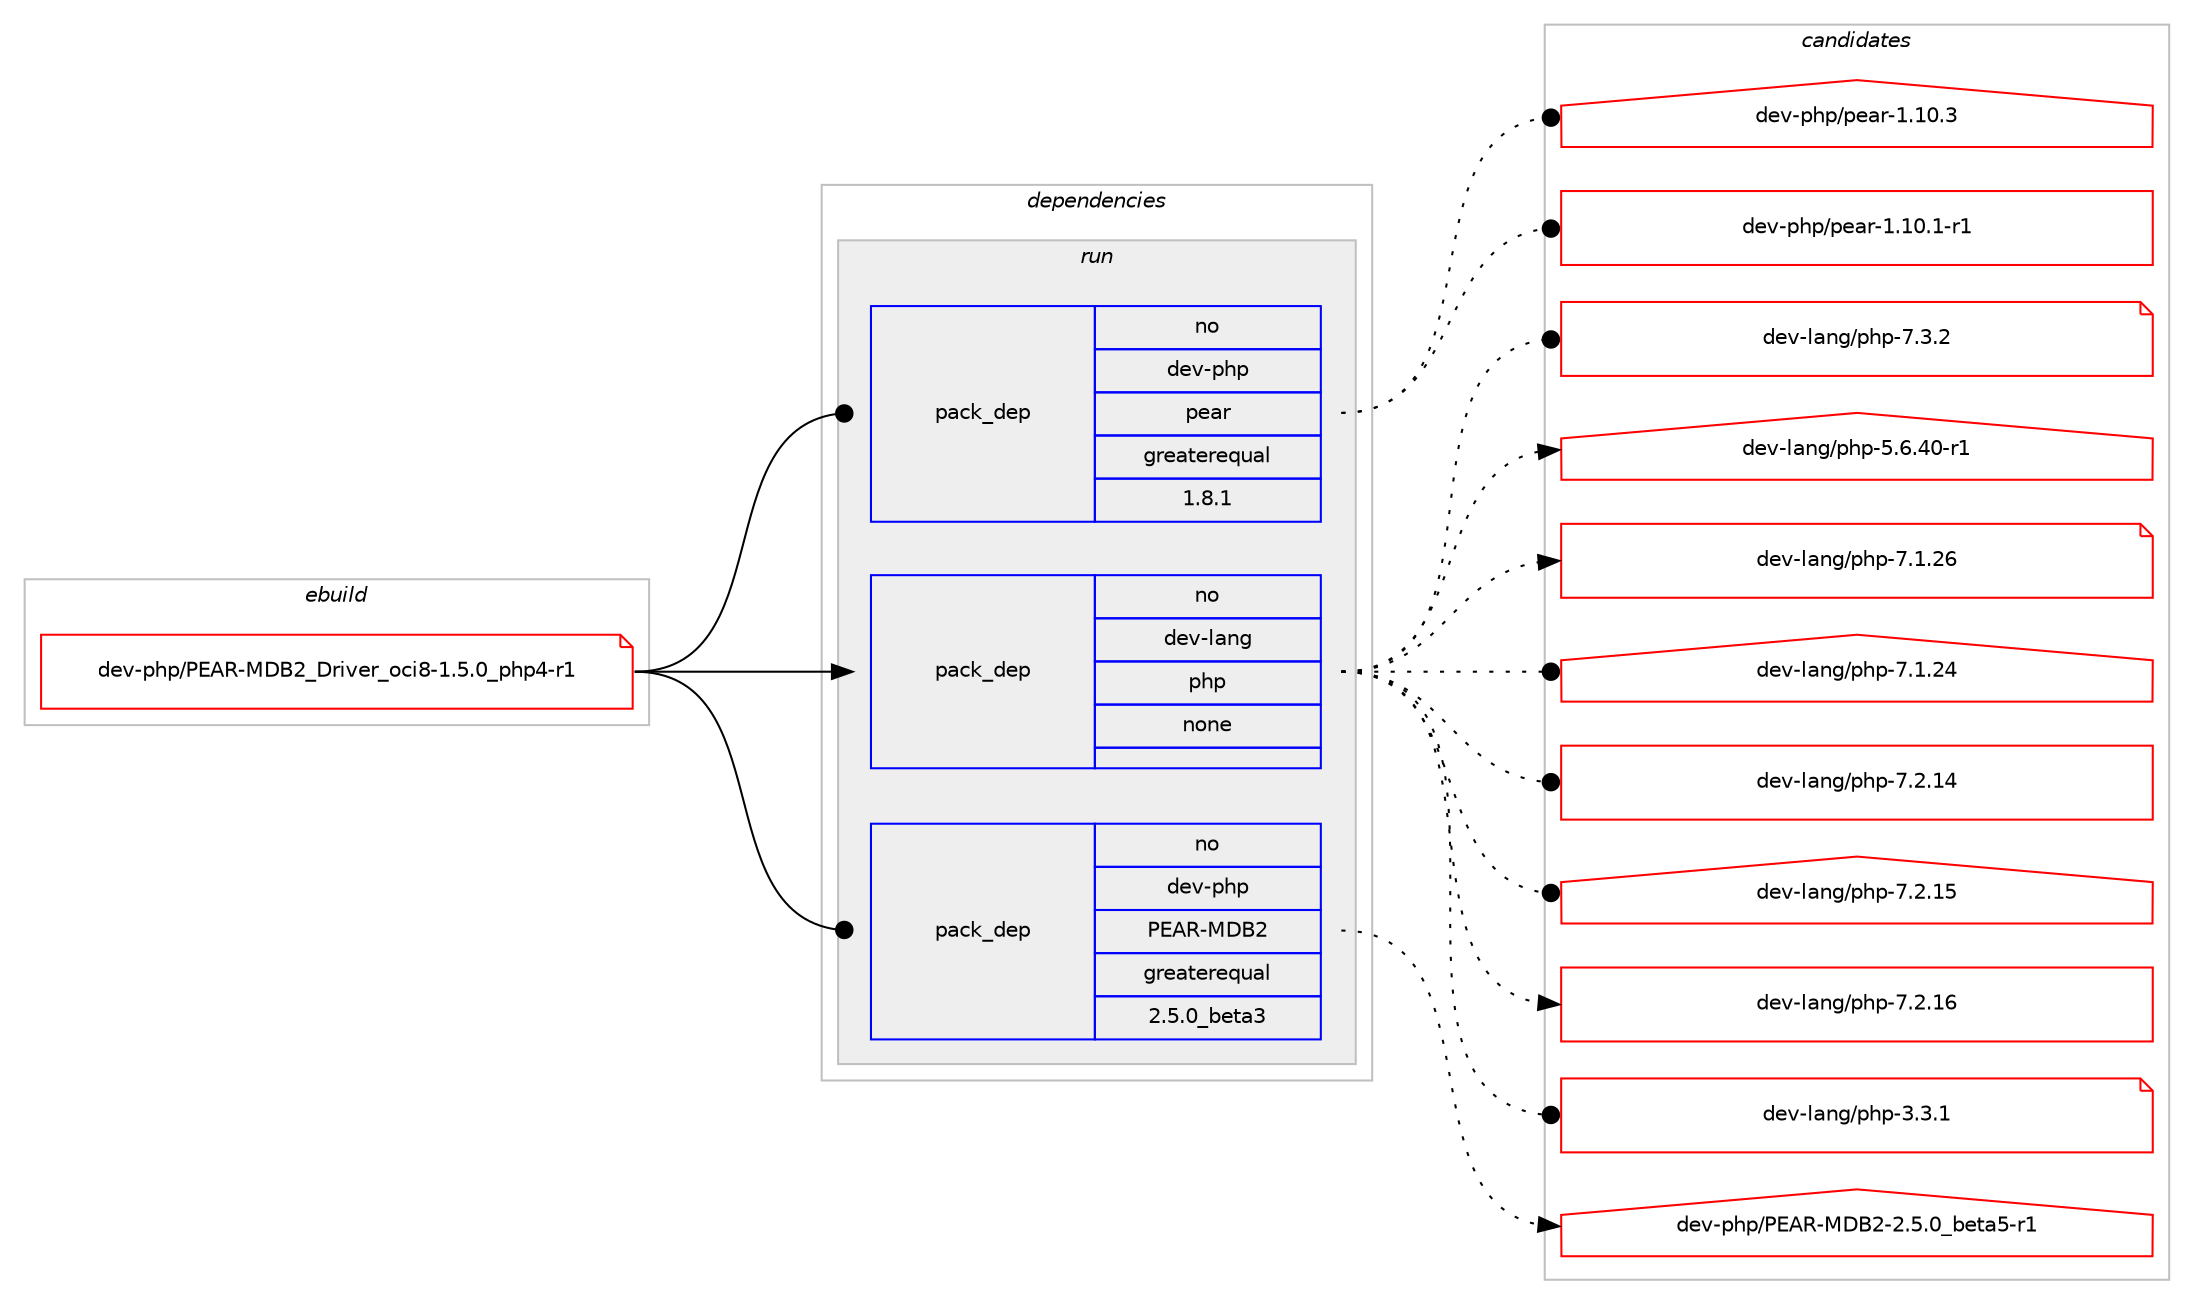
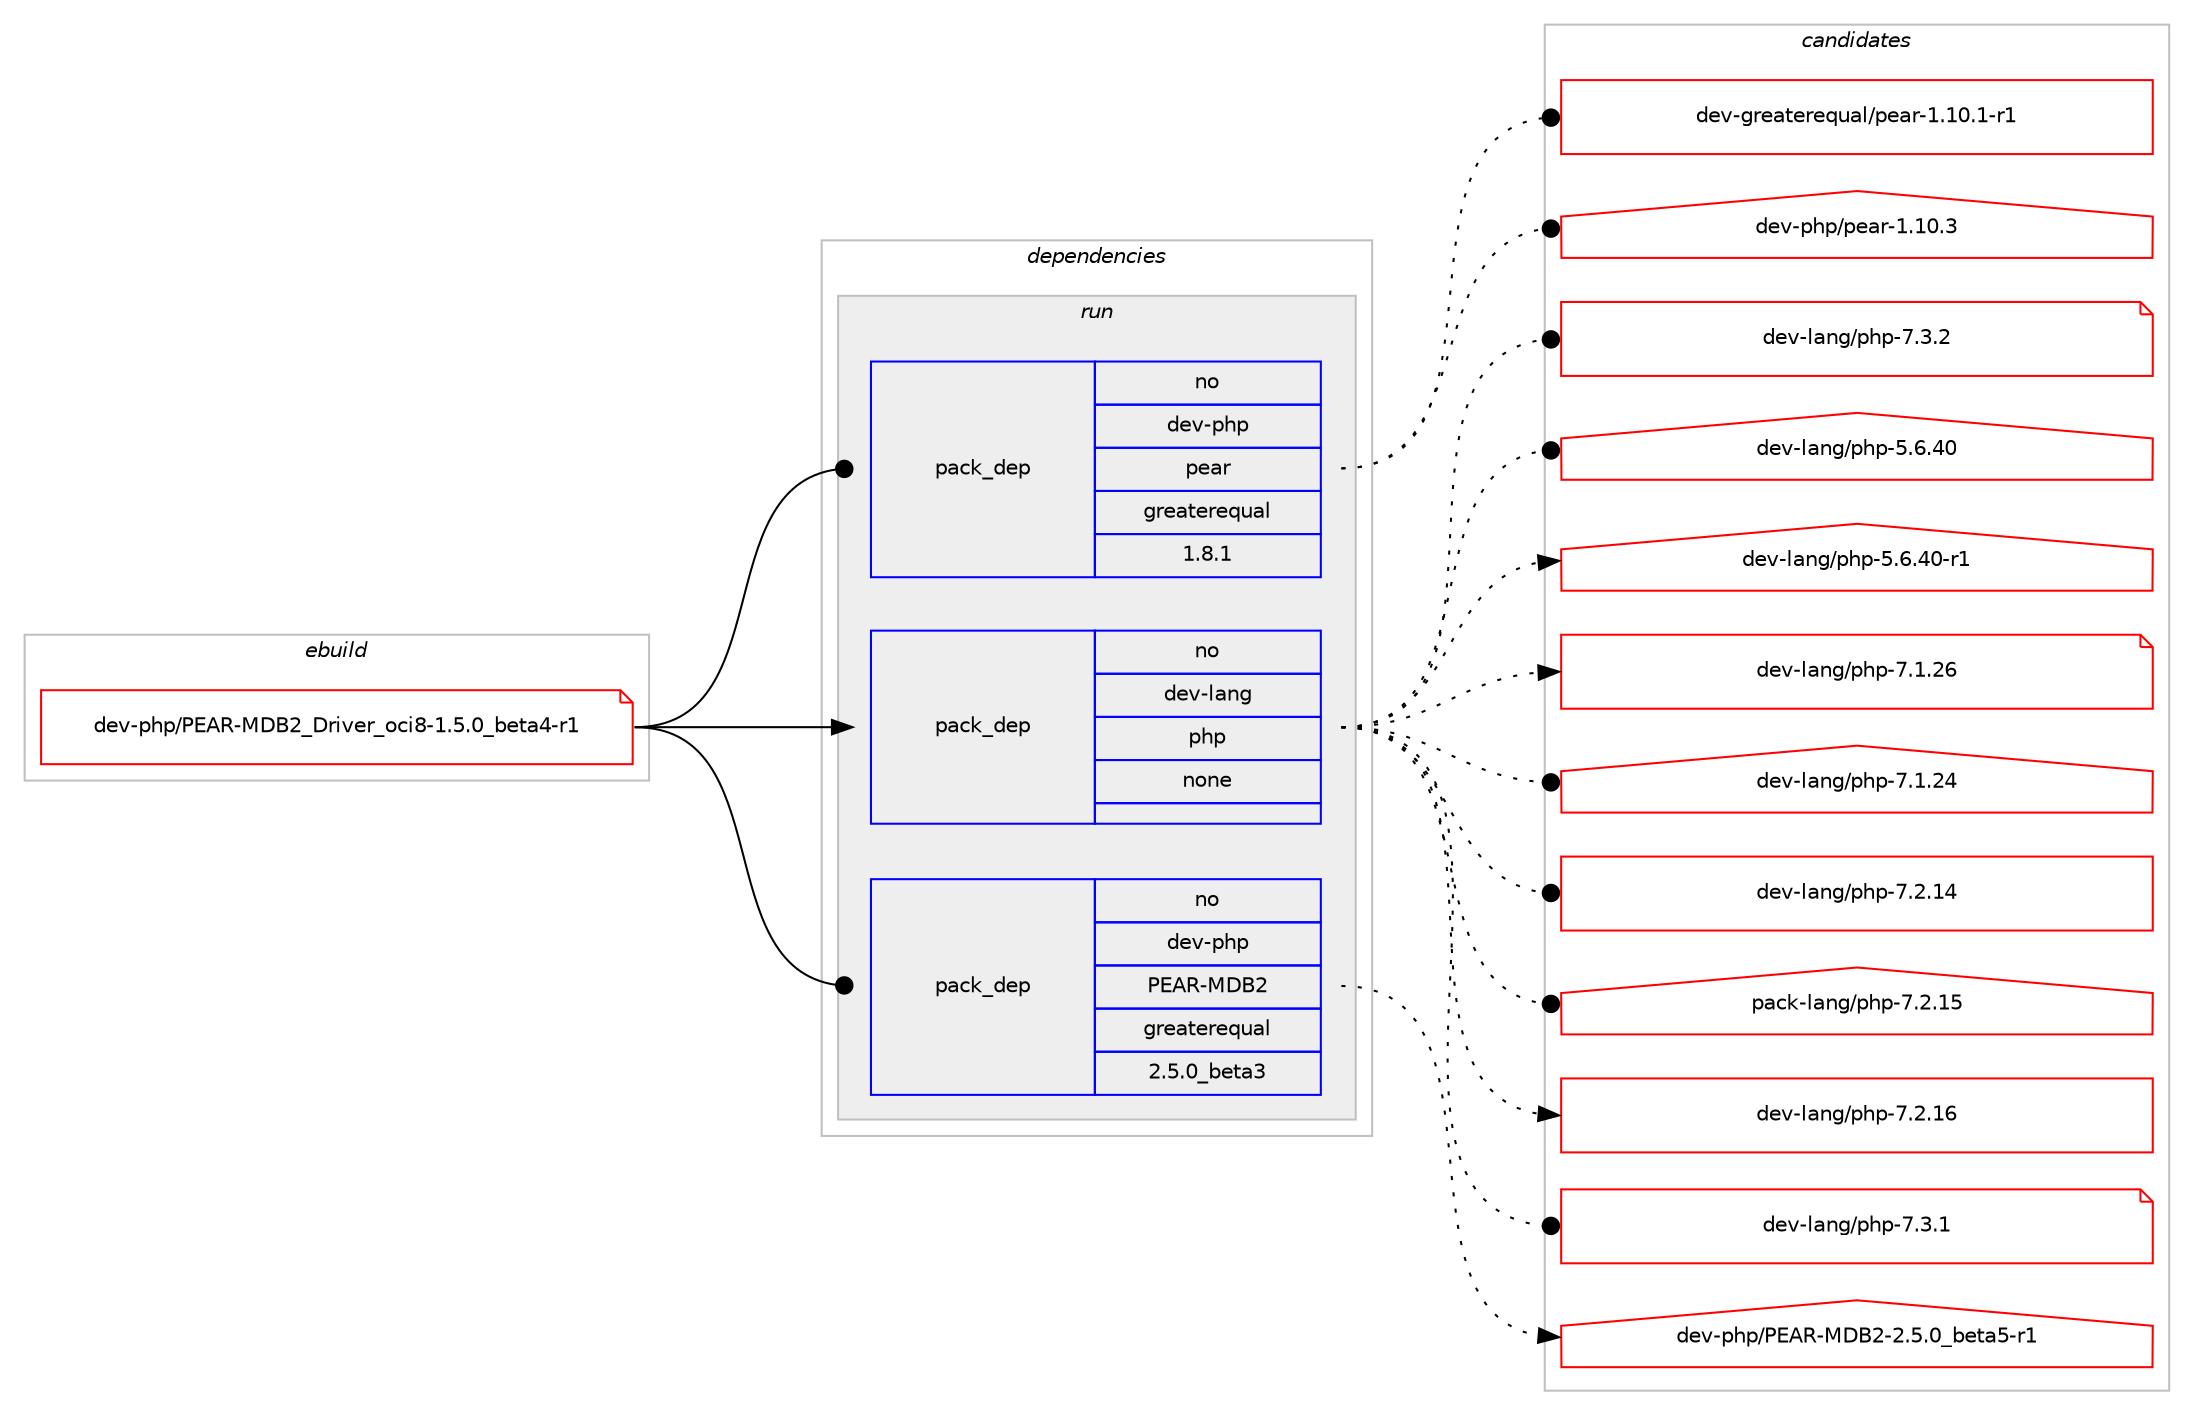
(1857, 228) -> (1857, 117)
none -> (1857, 450)
(337, 672) -> (337, 727)
(1857, 894) -> (1857, 1004)
(1857, 1115) -> (1857, 1226)
